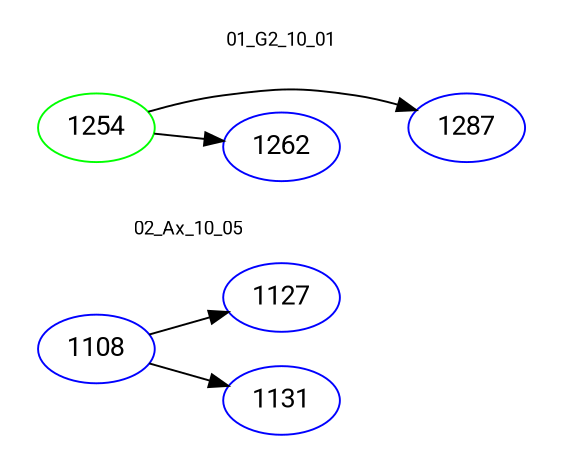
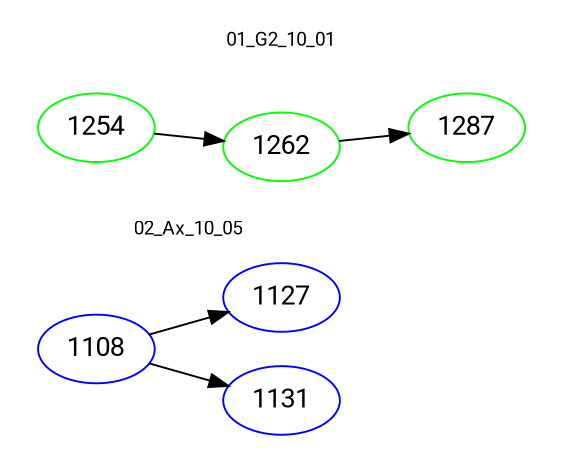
(273, 90) -> (364, 138)
(467, 128) -> (467, 128)
(282, 147) -> (282, 147)
